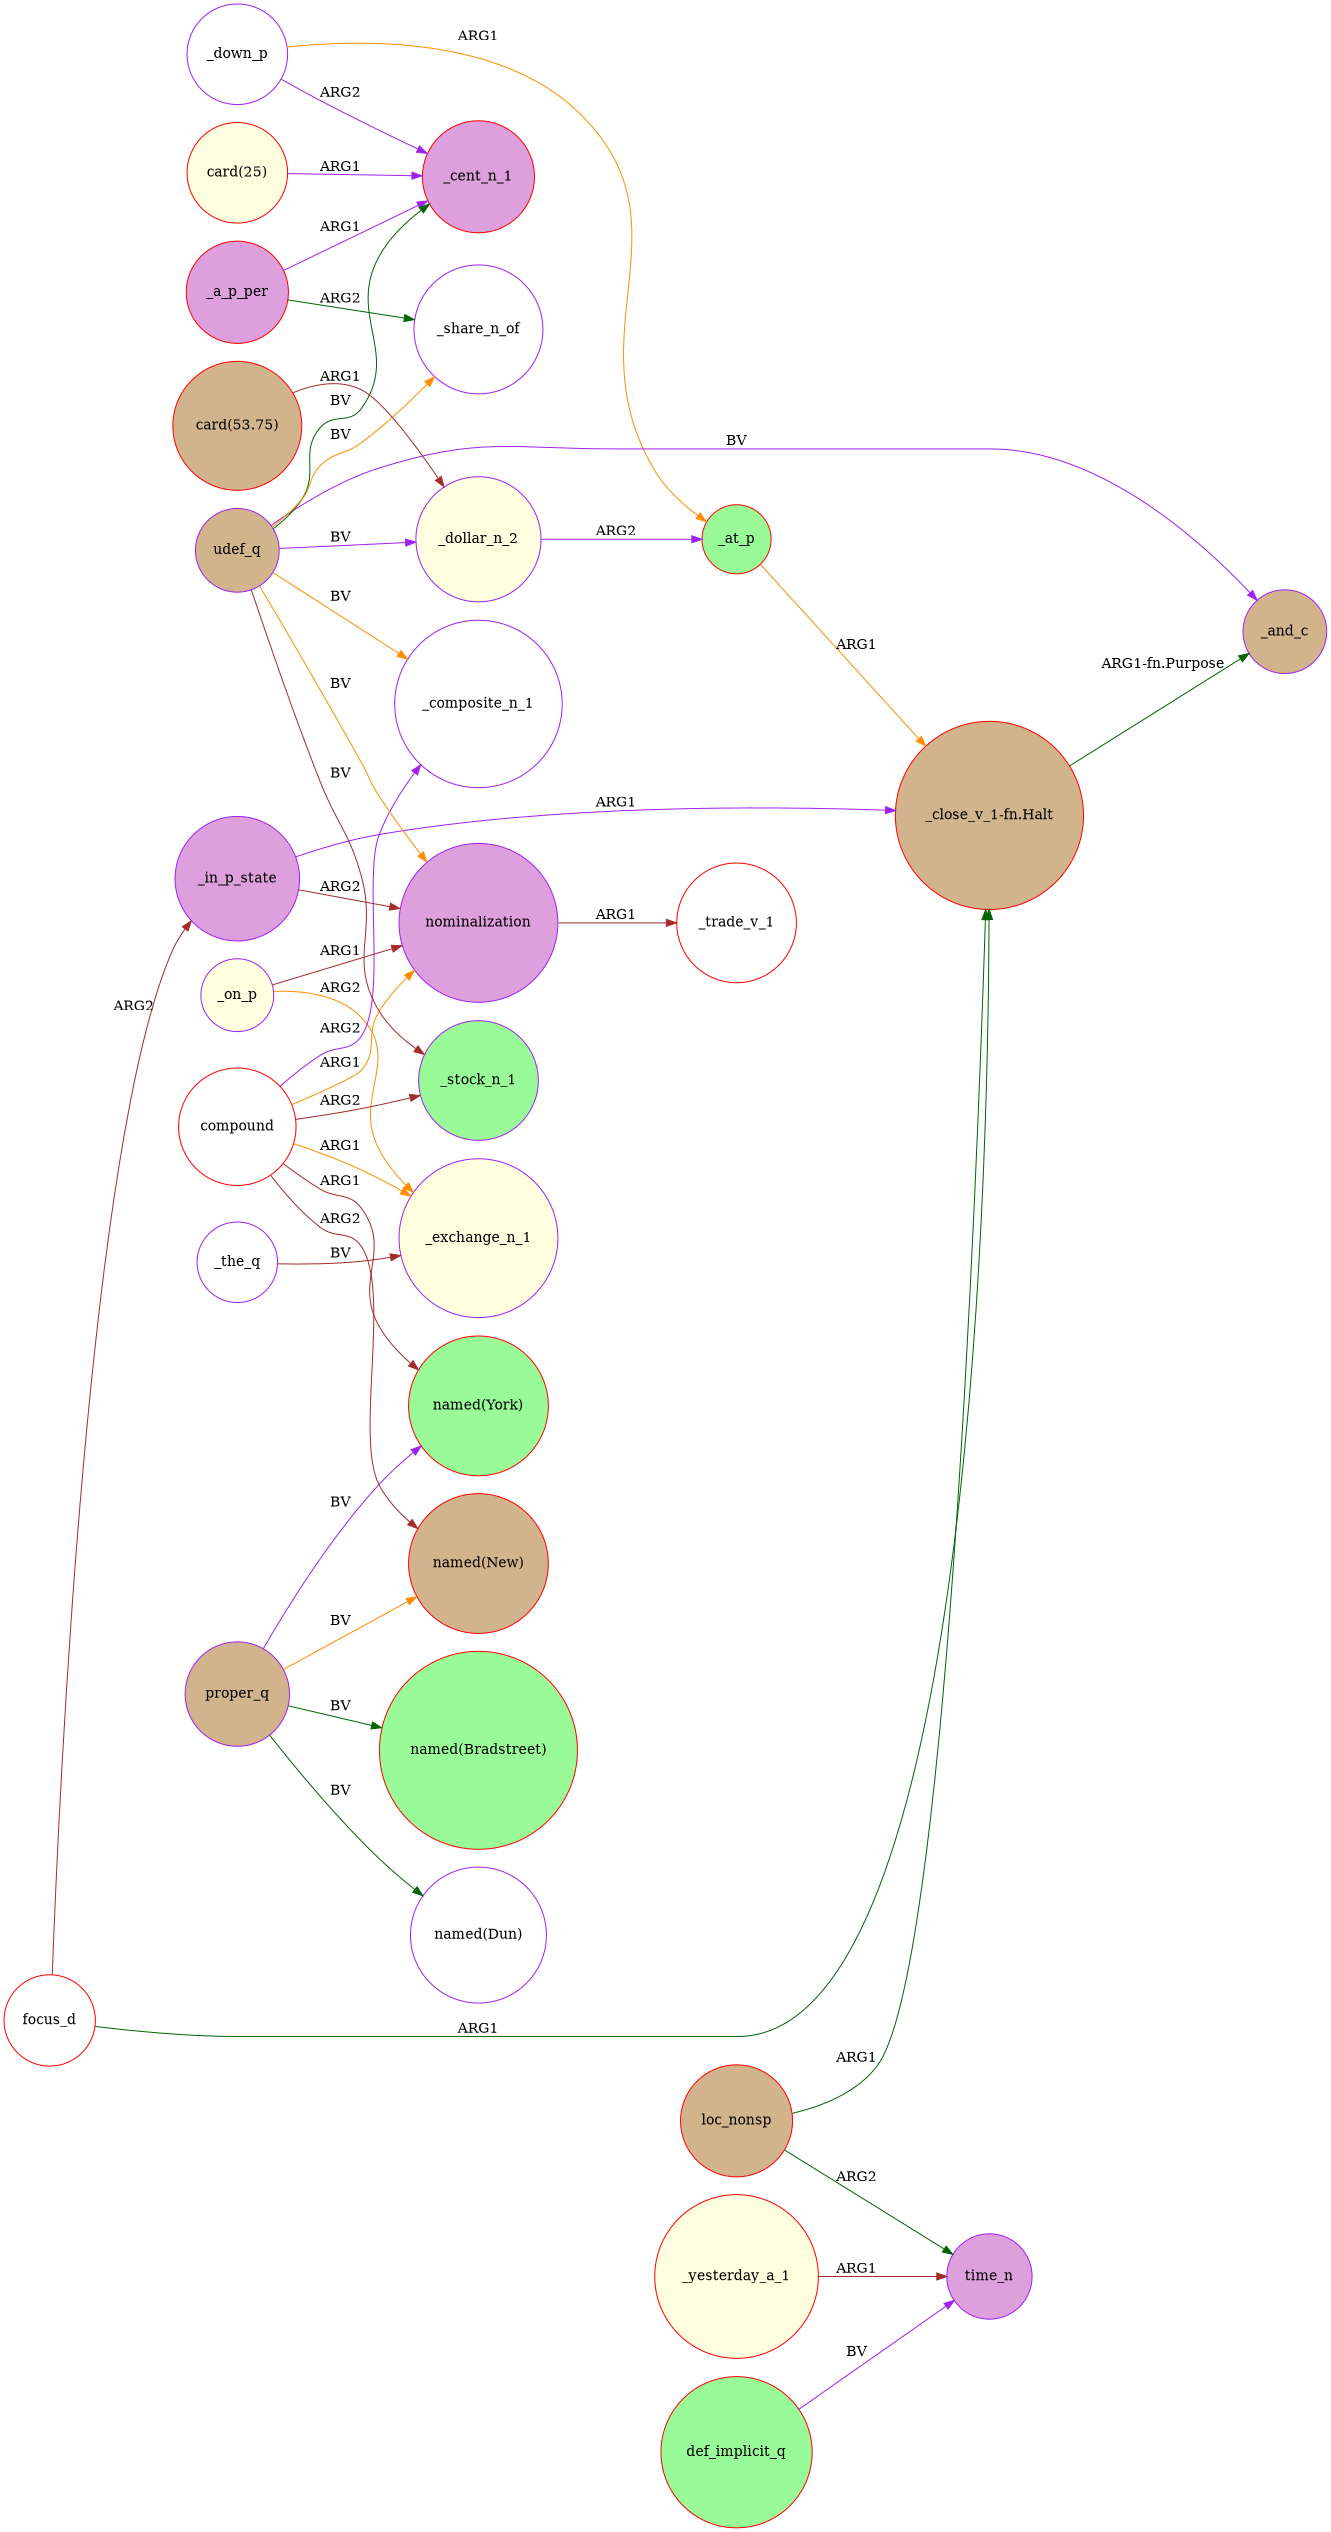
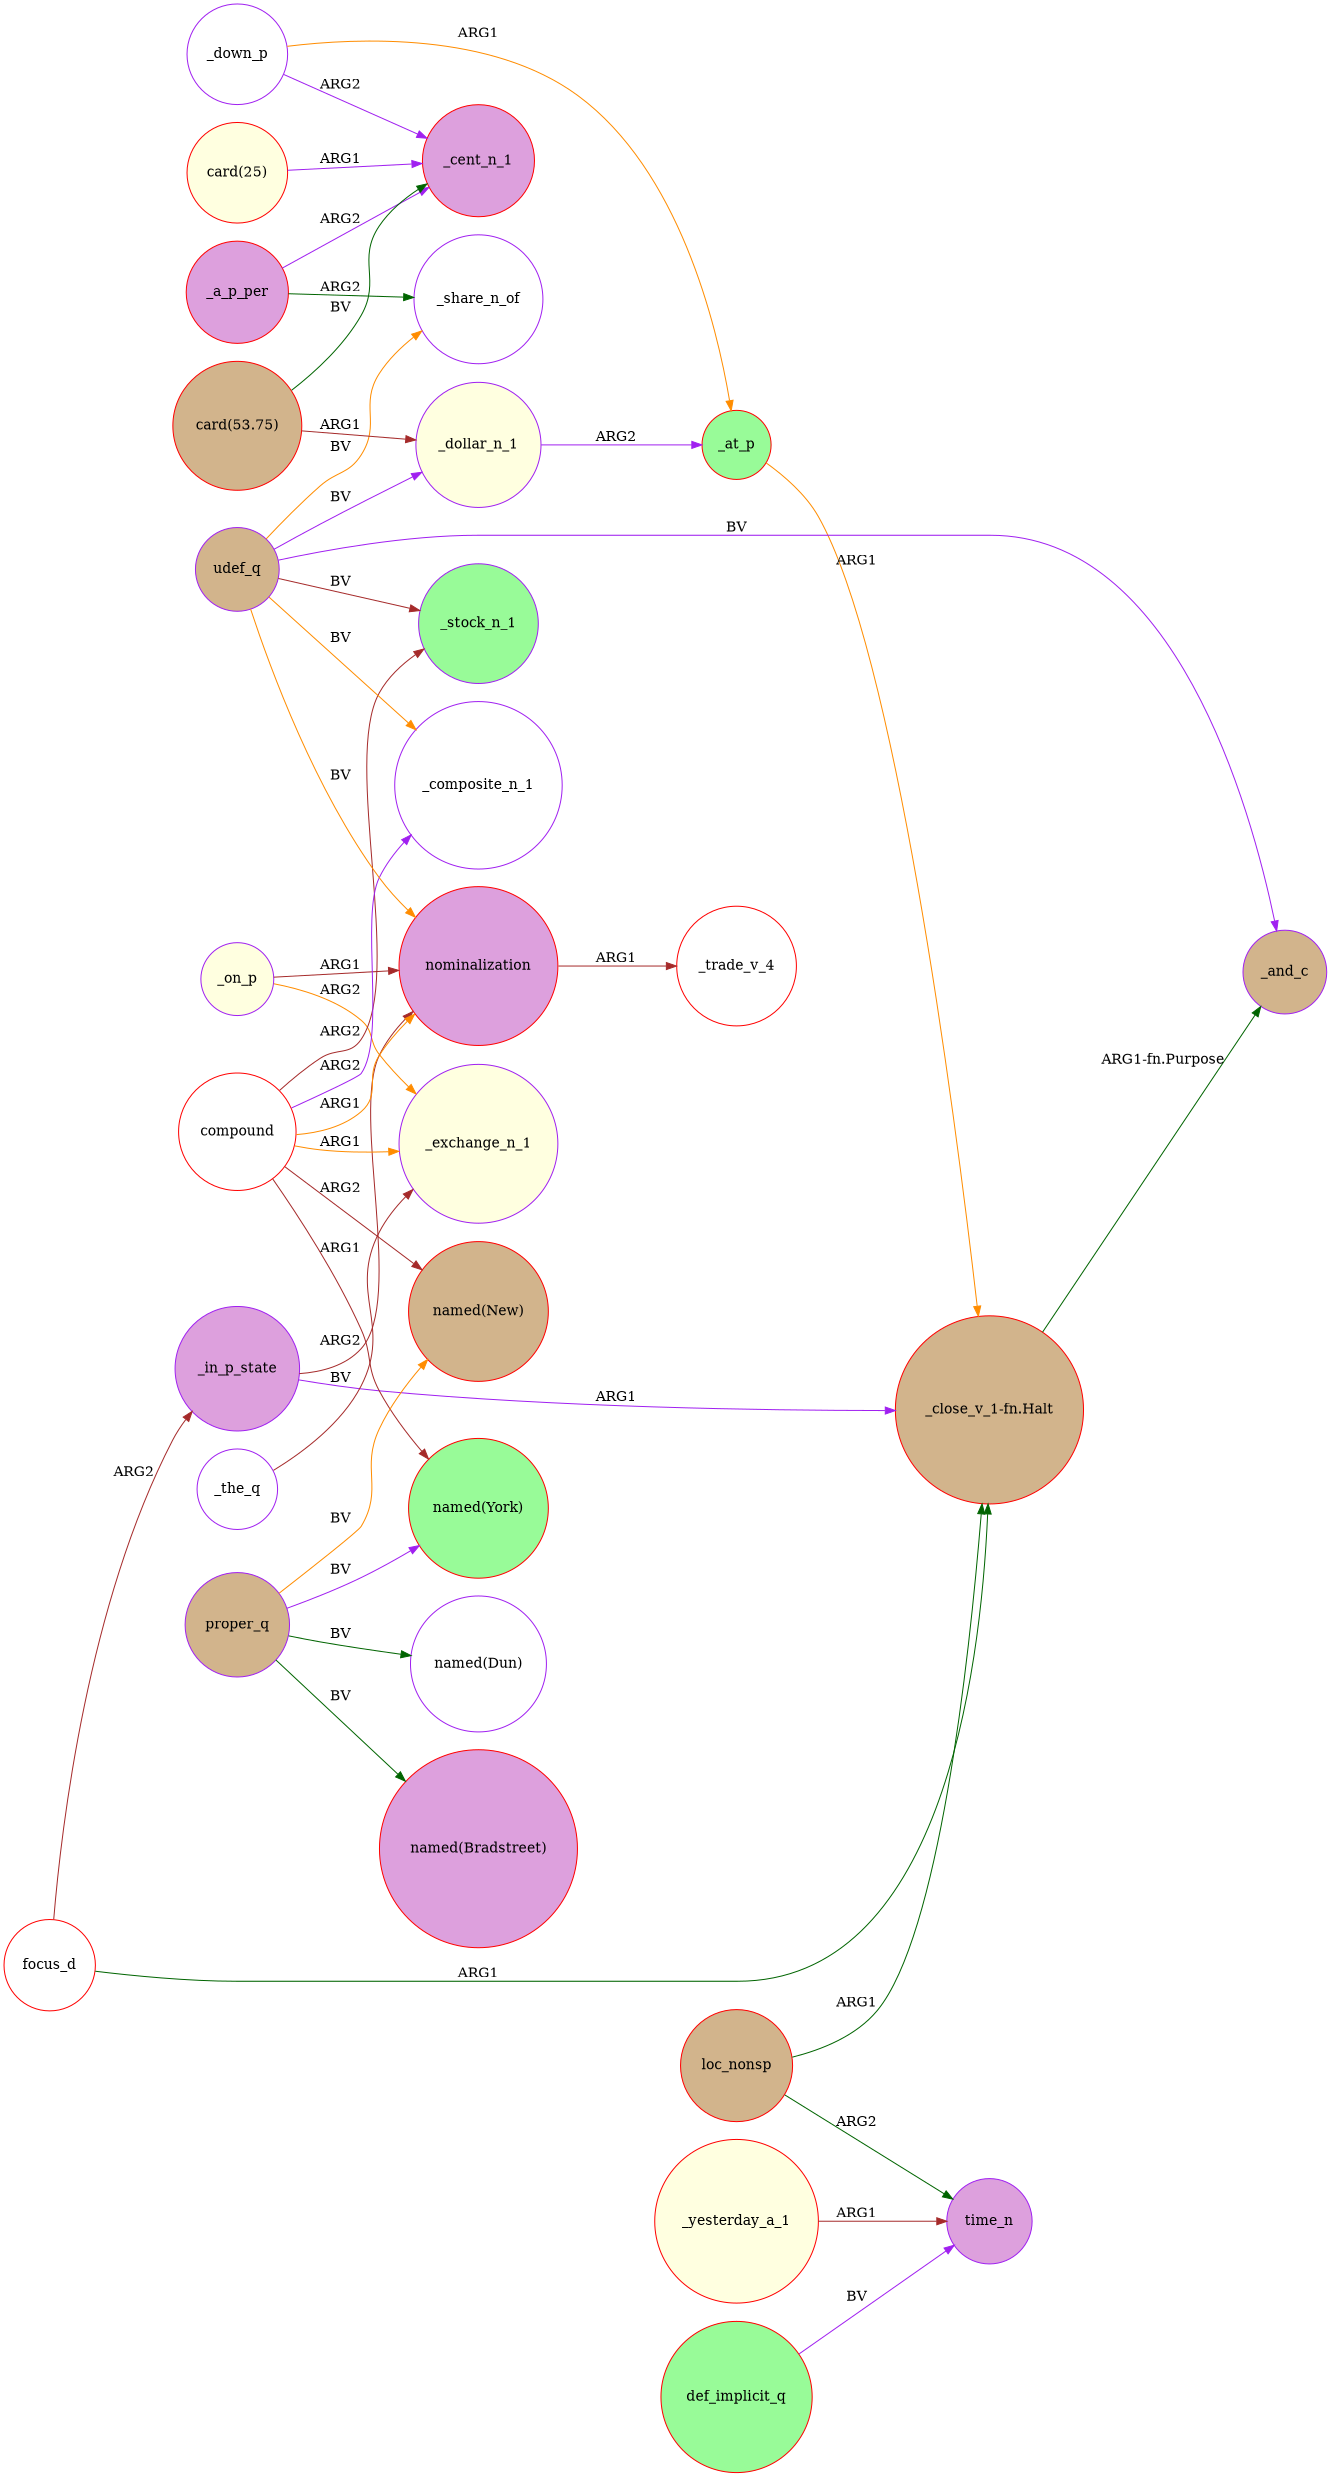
(341, 227) -> (341, 219)
(373, 383) -> (369, 289)
(478, 539) -> (478, 445)
(478, 923) -> (478, 966)
(737, 923) -> (737, 966)
(478, 1750) -> (478, 1849)
